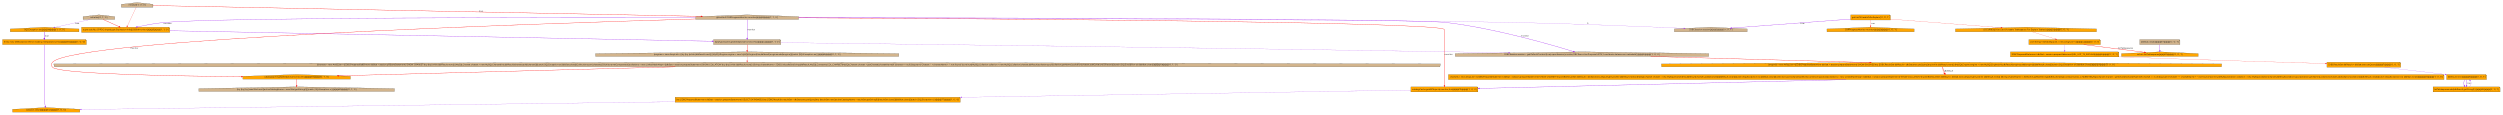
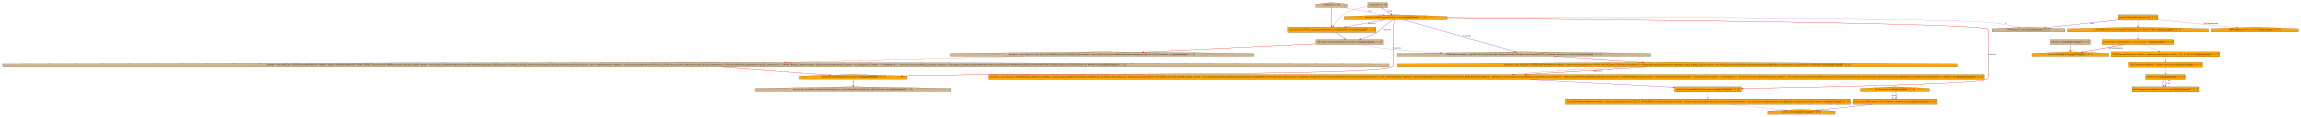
(137, 5) -> (1378, 5)
(747, 17) -> (1396, 17)
(73, 23) -> (1363, 11)
(1873, 24) -> (2211, 24)
(2160, 48) -> (2070, 48)
